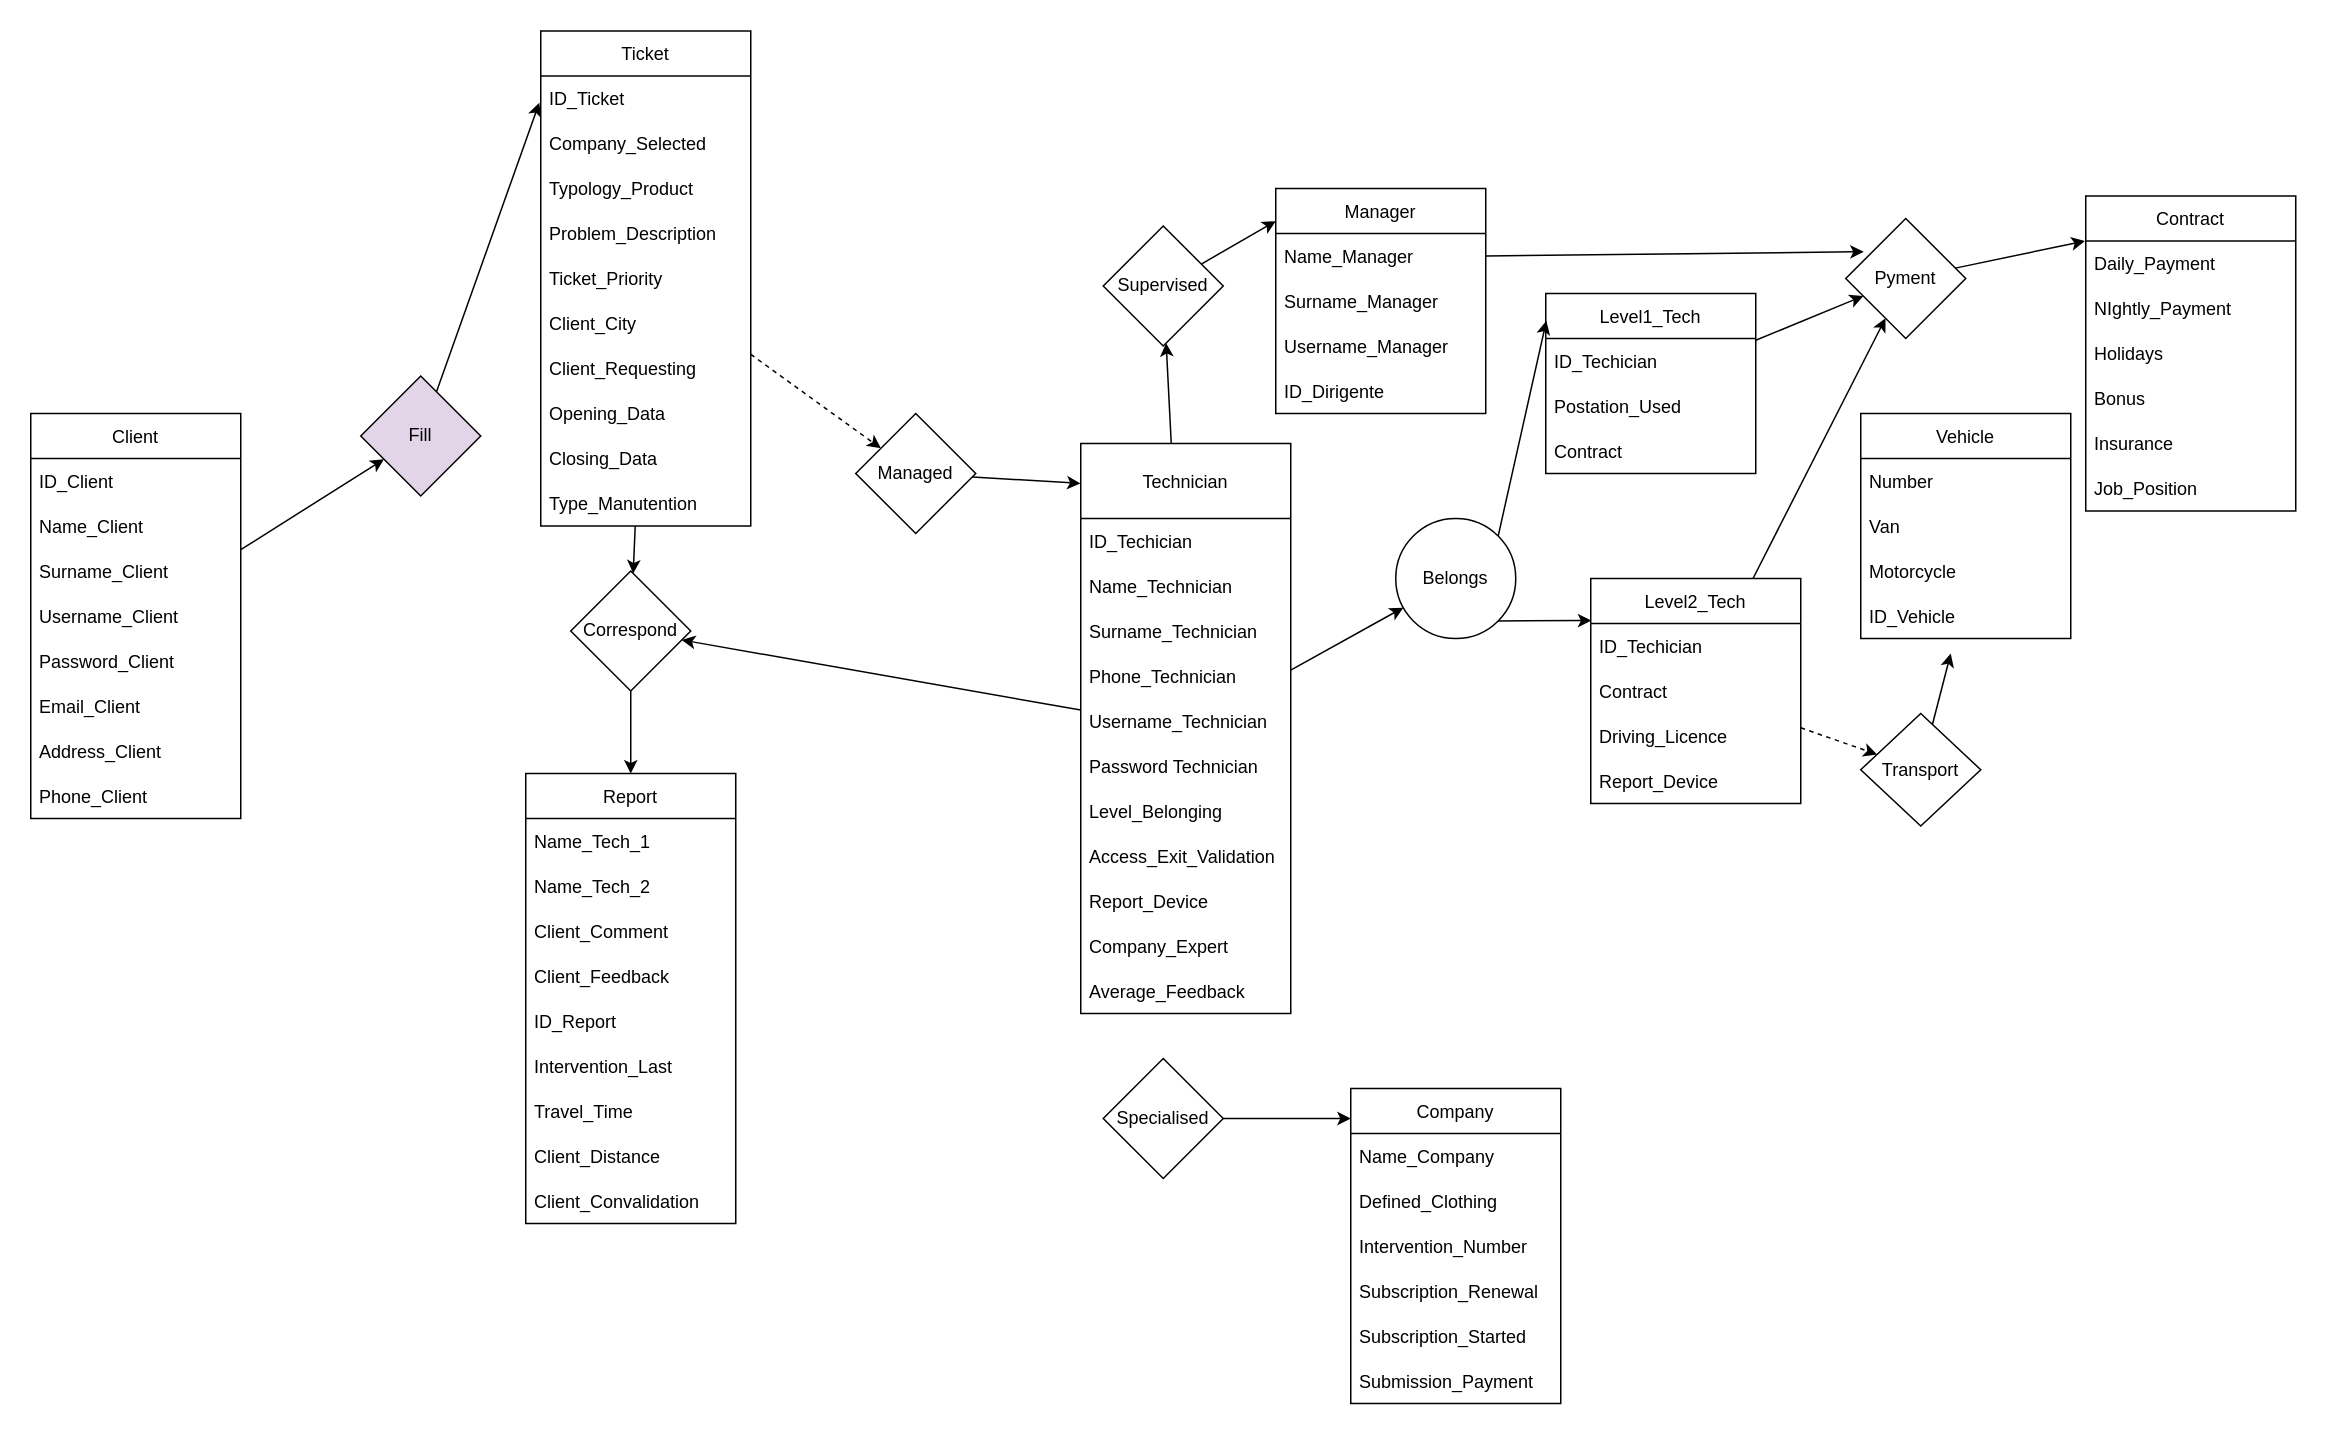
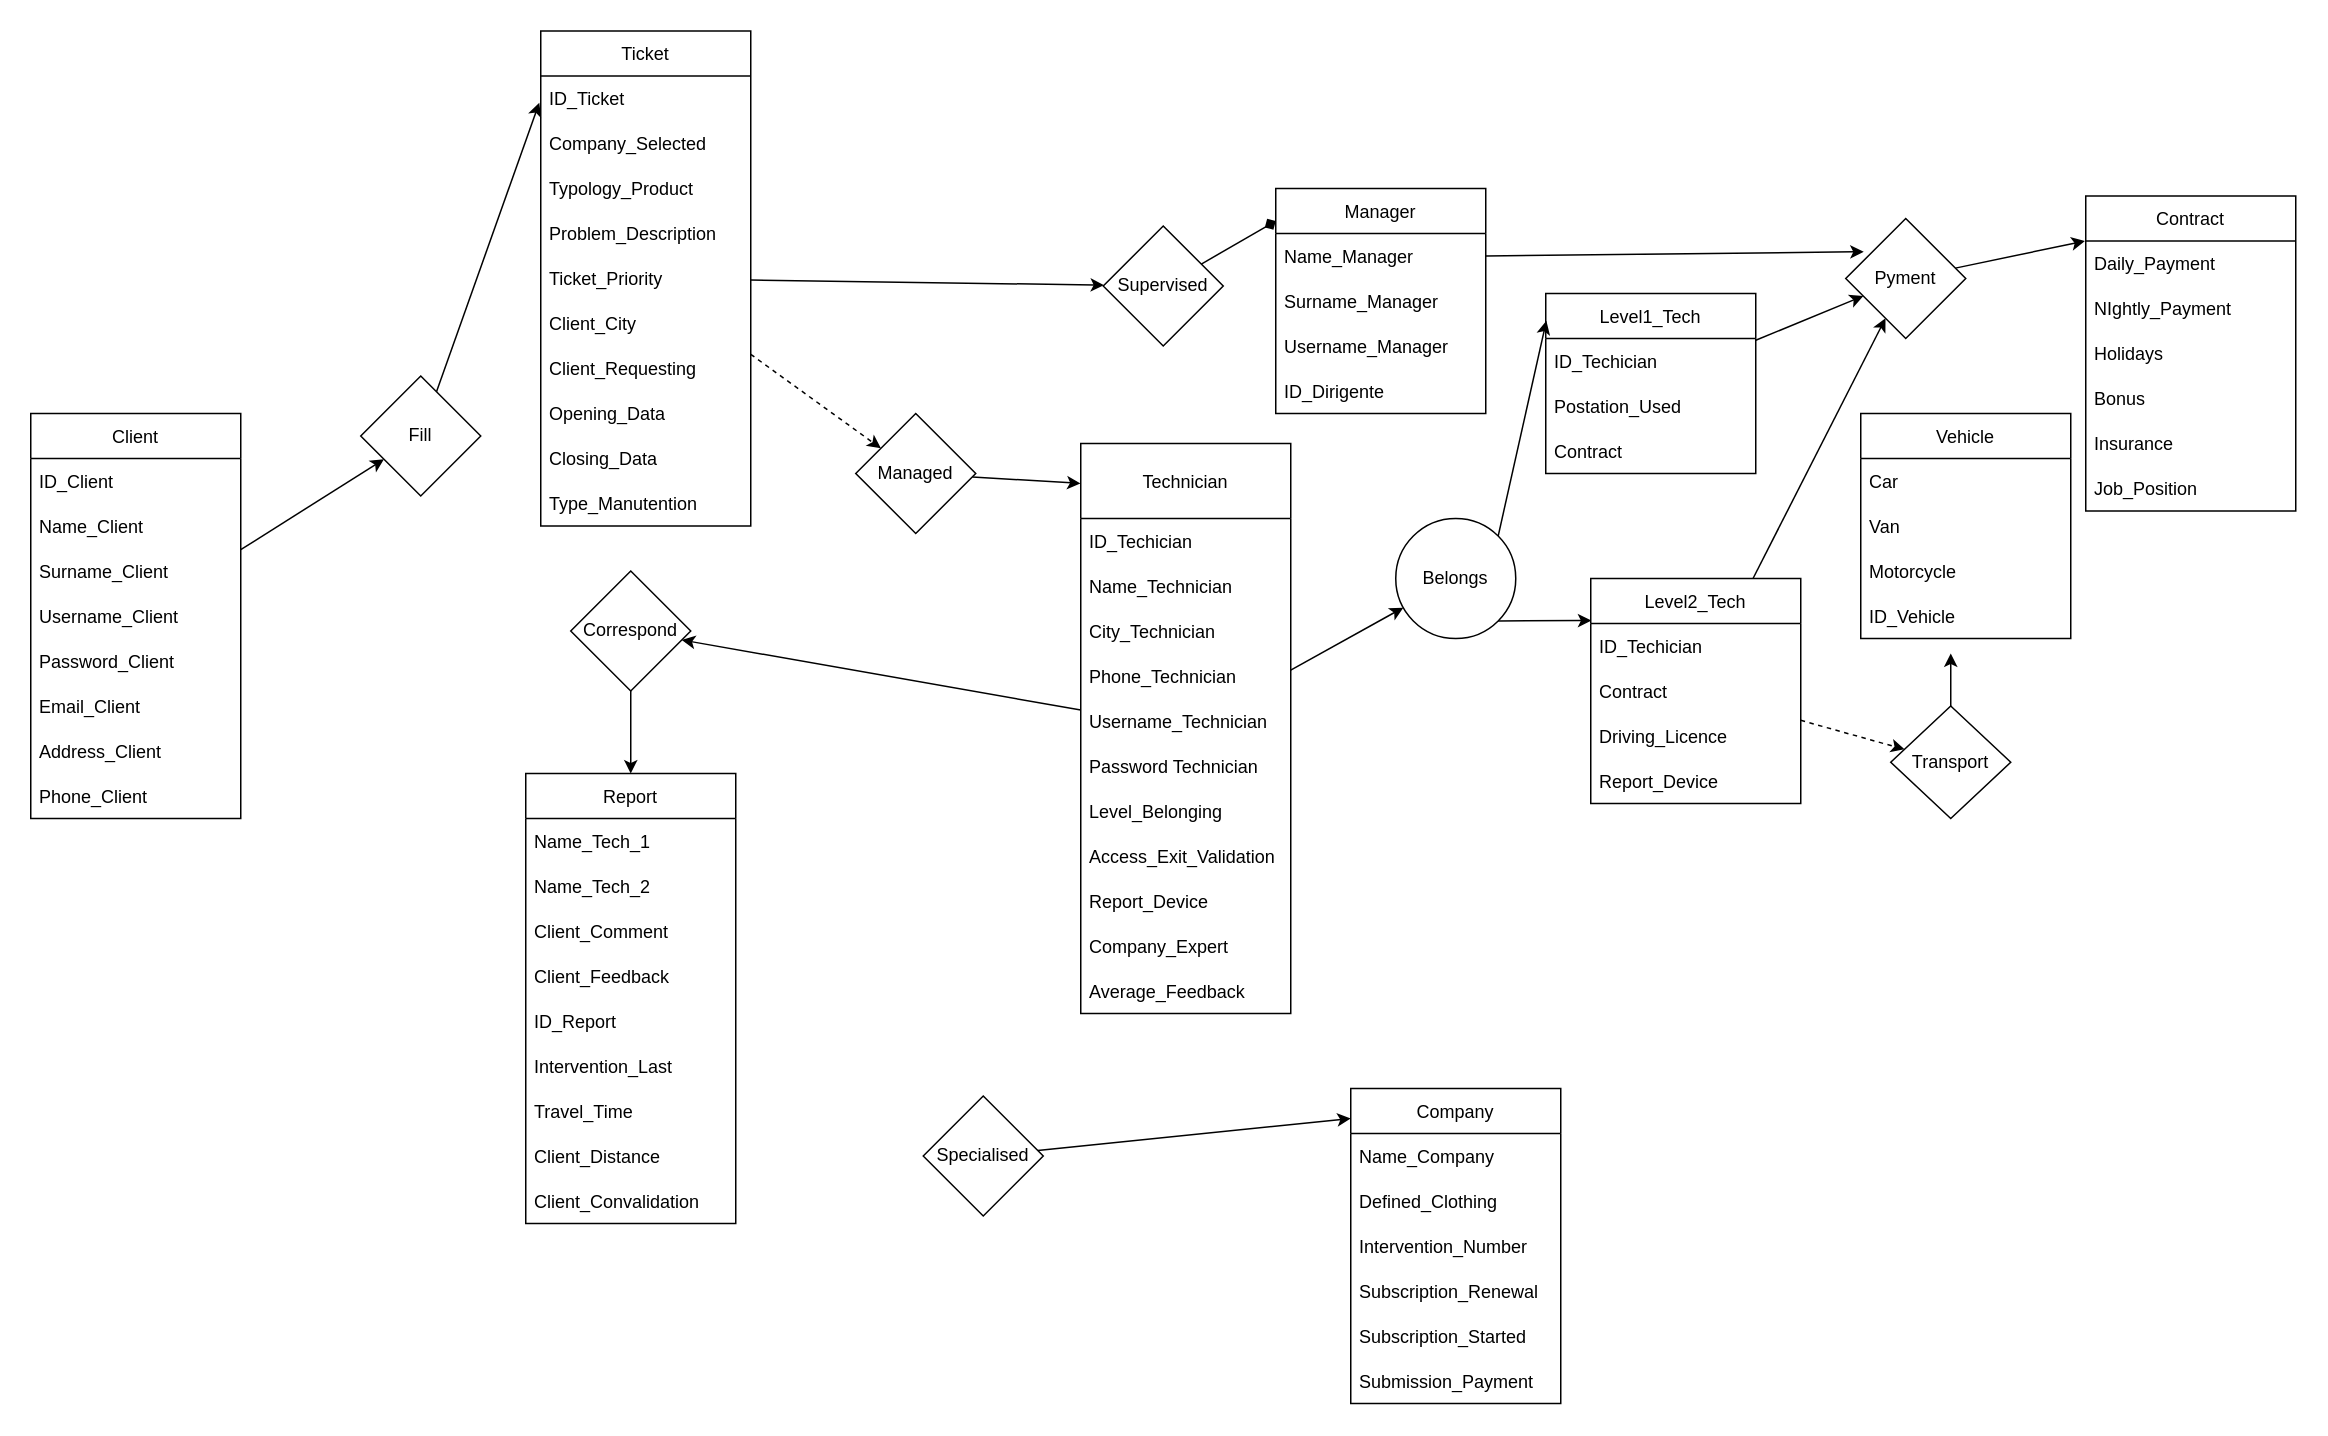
(1266, 227) -> (1265, 227)
(1169, 398) -> none
(421, 436) -> (421, 436)
(1899, 482) -> (1884, 482)
(634, 545) -> (923, 282)
(1175, 632) -> (1158, 632)
(1921, 770) -> (1951, 762)
(1163, 1118) -> (983, 1156)
